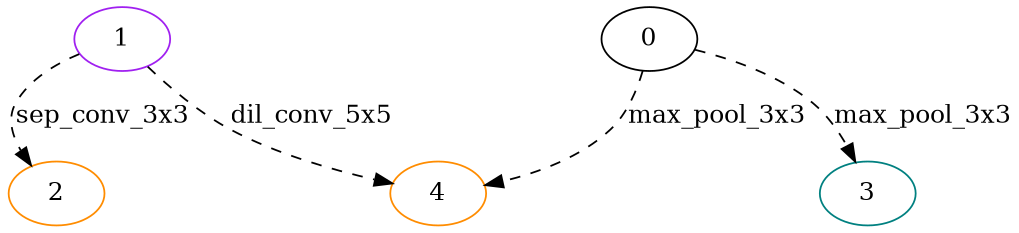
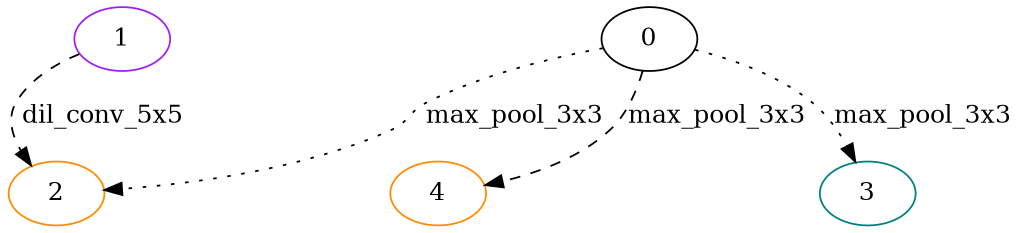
(782, 82) -> (782, 82)
(103, 116) -> (103, 116)
none -> (370, 139)
(252, 140) -> none
